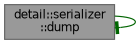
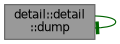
(60, 22) -> (50, 22)
